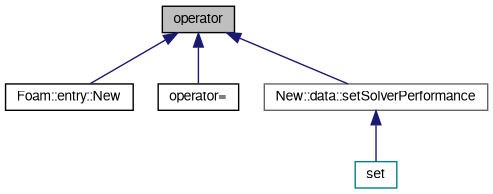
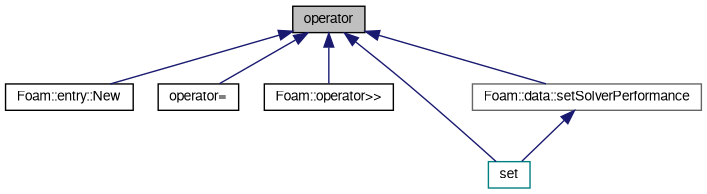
none -> (329, 97)
(376, 97) -> (587, 97)
none -> (427, 101)
